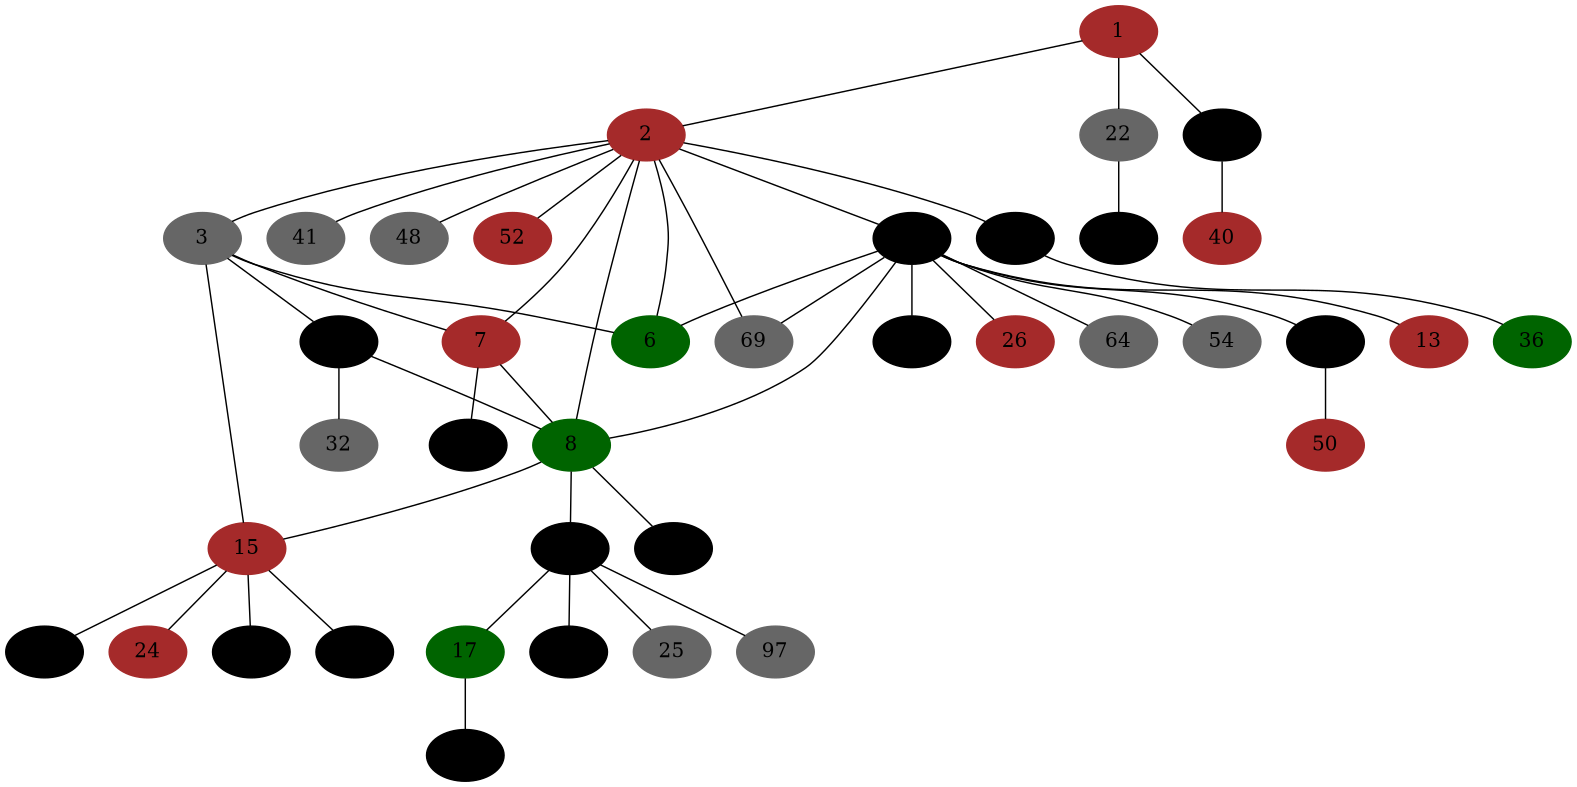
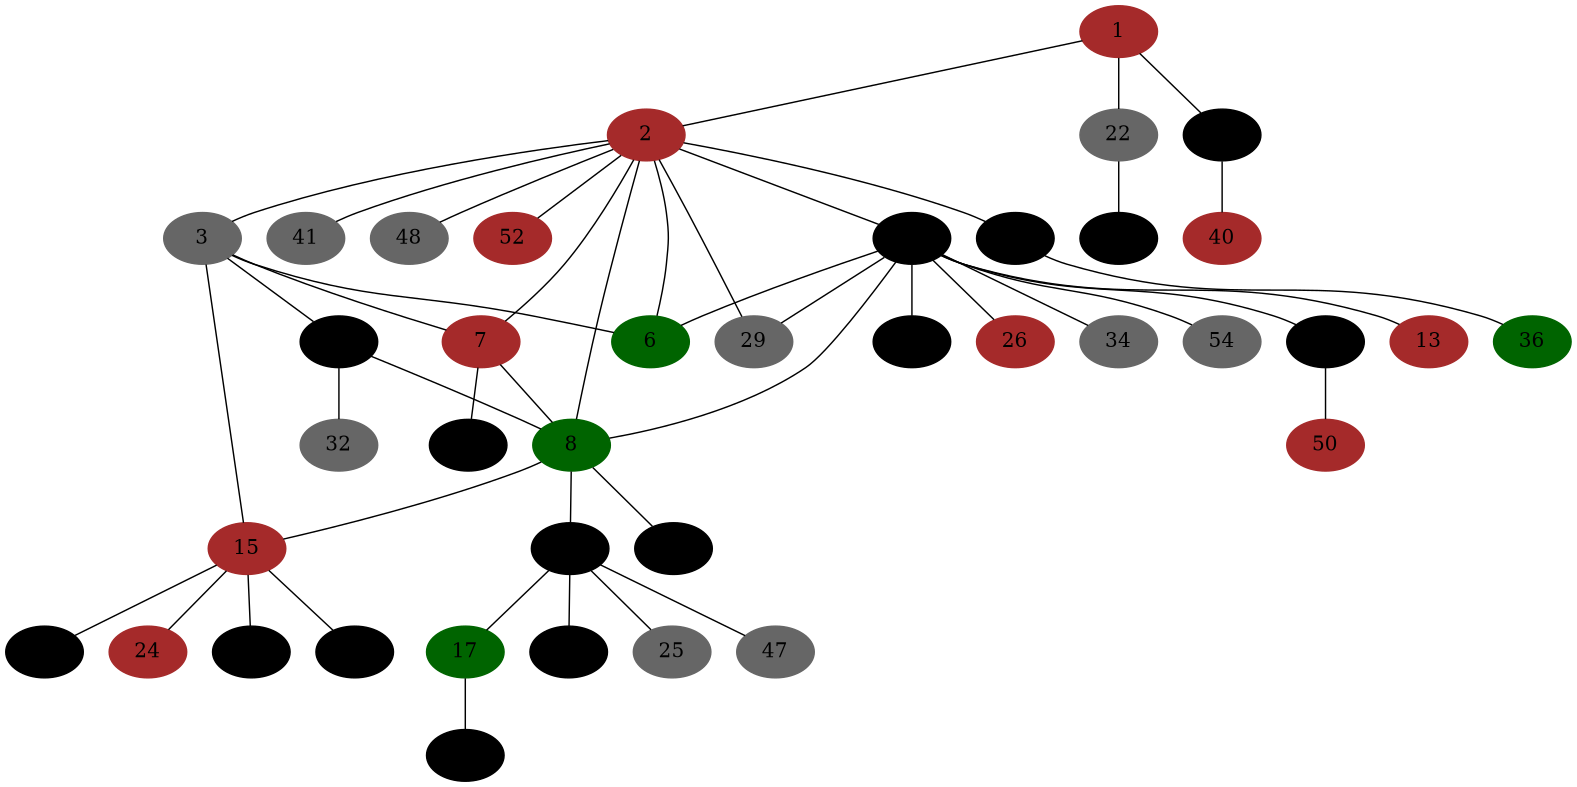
(754, 342) -> (754, 342)
(1119, 342) -> (1119, 342)
(776, 652) -> (776, 652)
